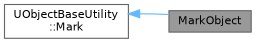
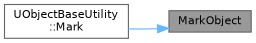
(154, 14) -> (143, 29)
